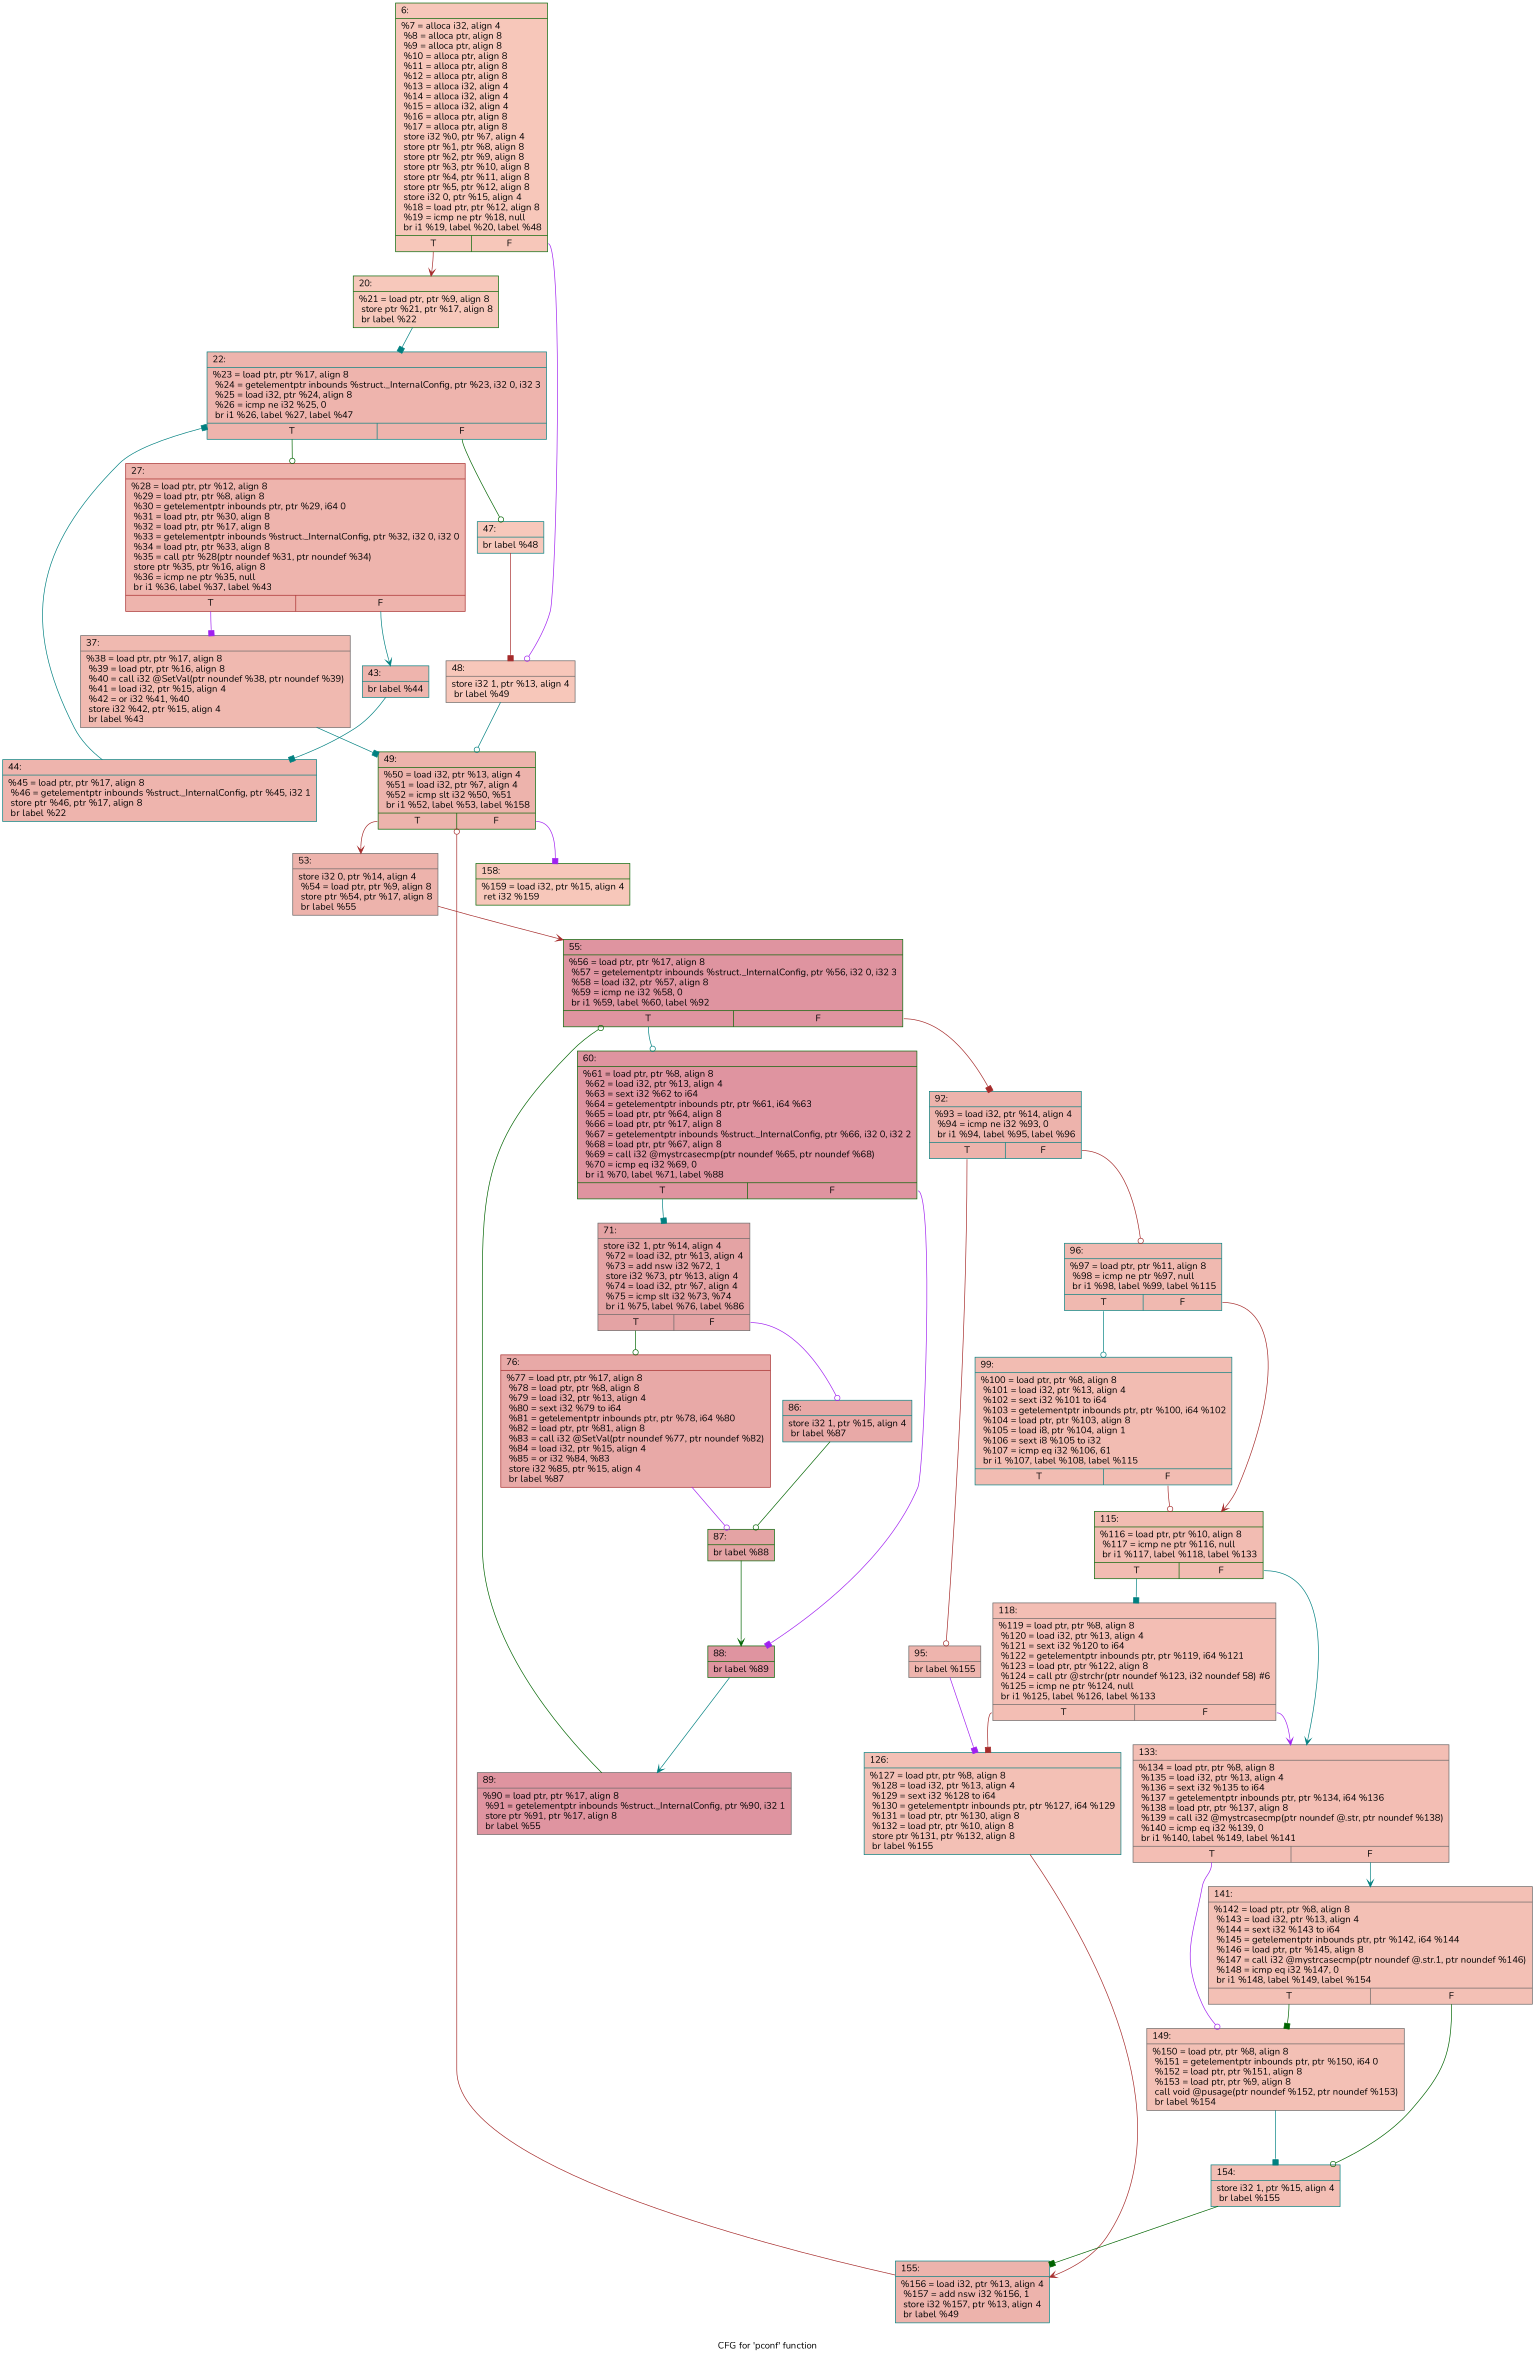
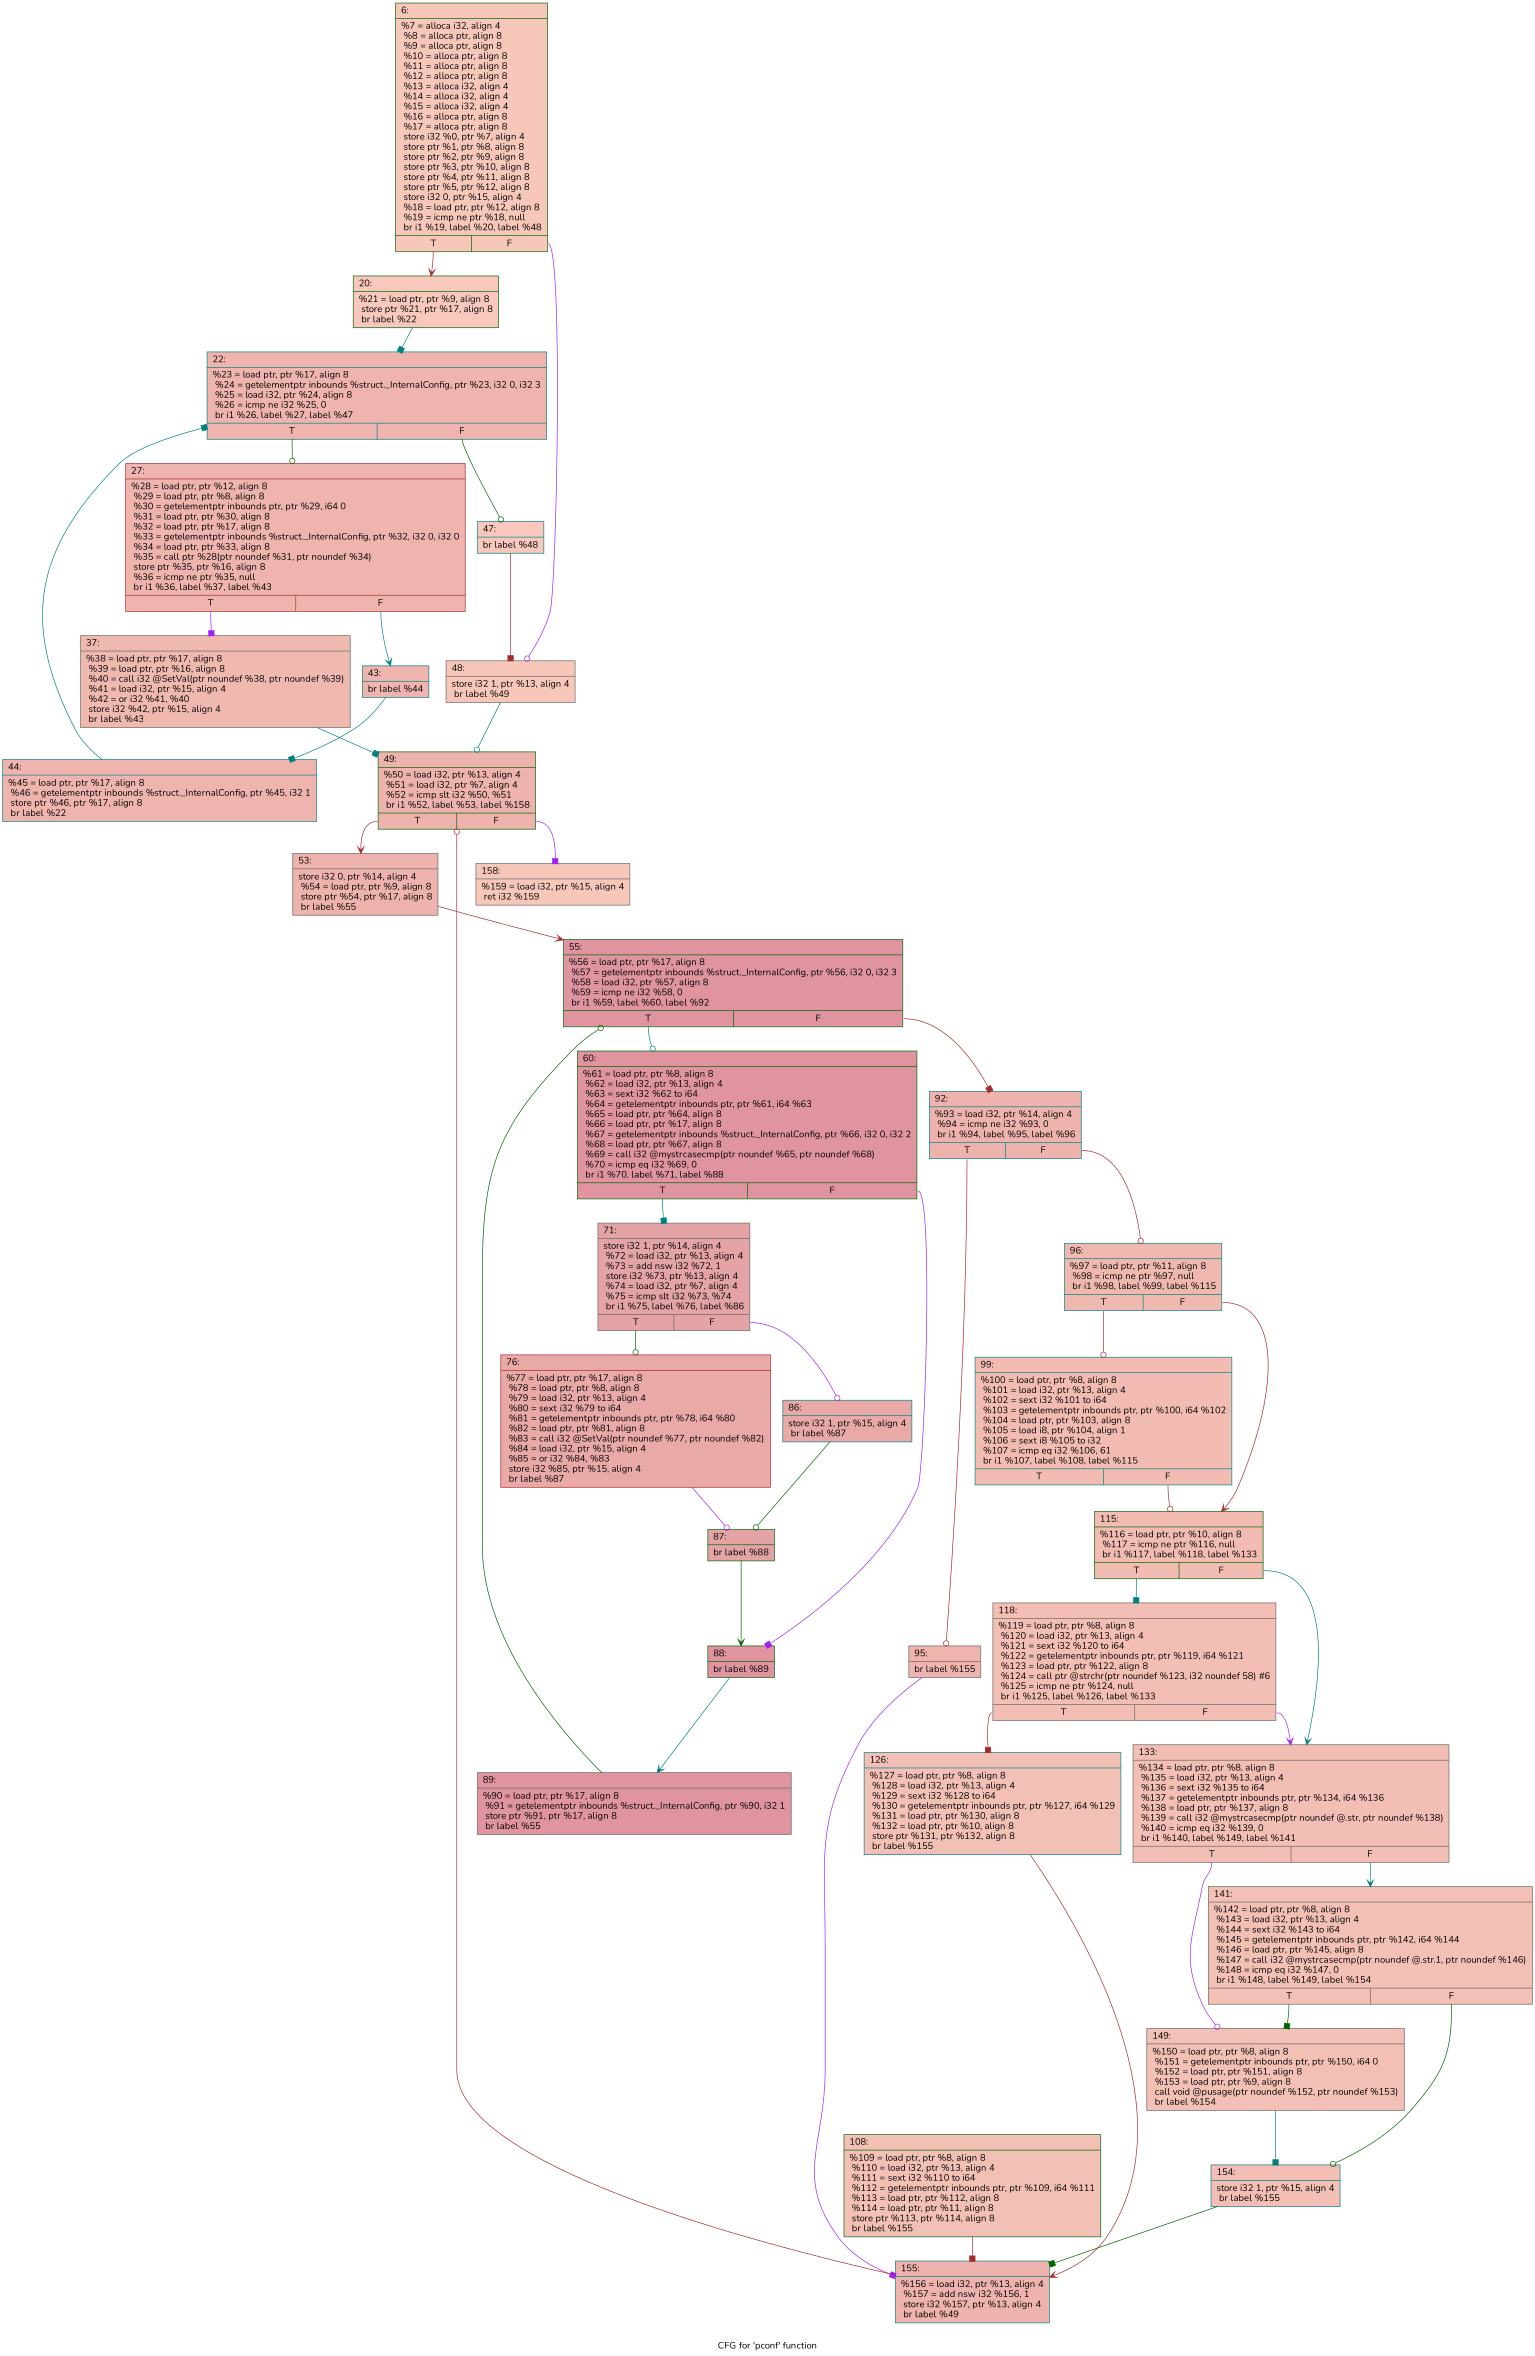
(553, 884) -> (553, 884)
(1103, 1332) -> (1103, 1332)
(962, 1712) -> (825, 1976)
none -> (972, 2186)
